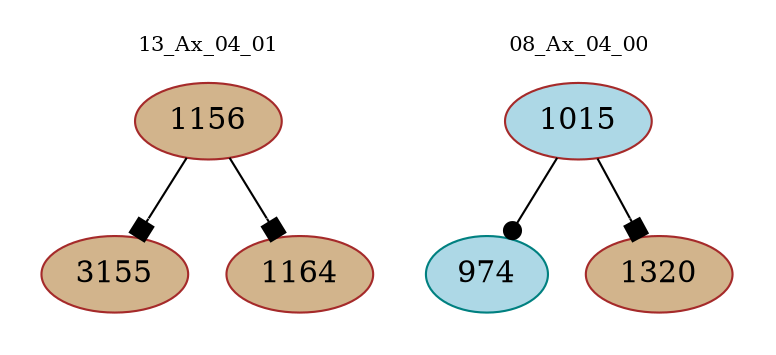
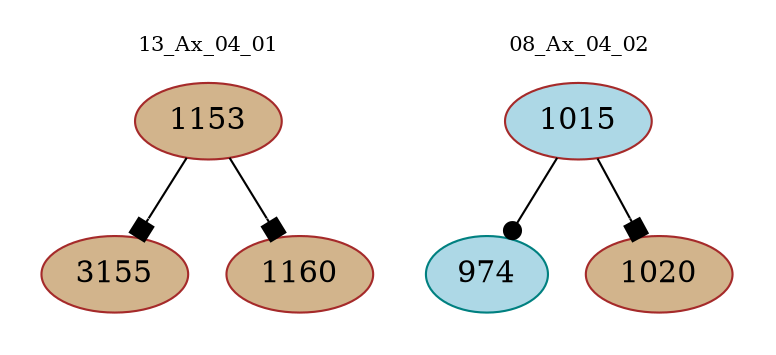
(579, 46) -> (579, 46)
(208, 121) -> (208, 121)
(300, 274) -> (300, 274)
(659, 274) -> (659, 274)
